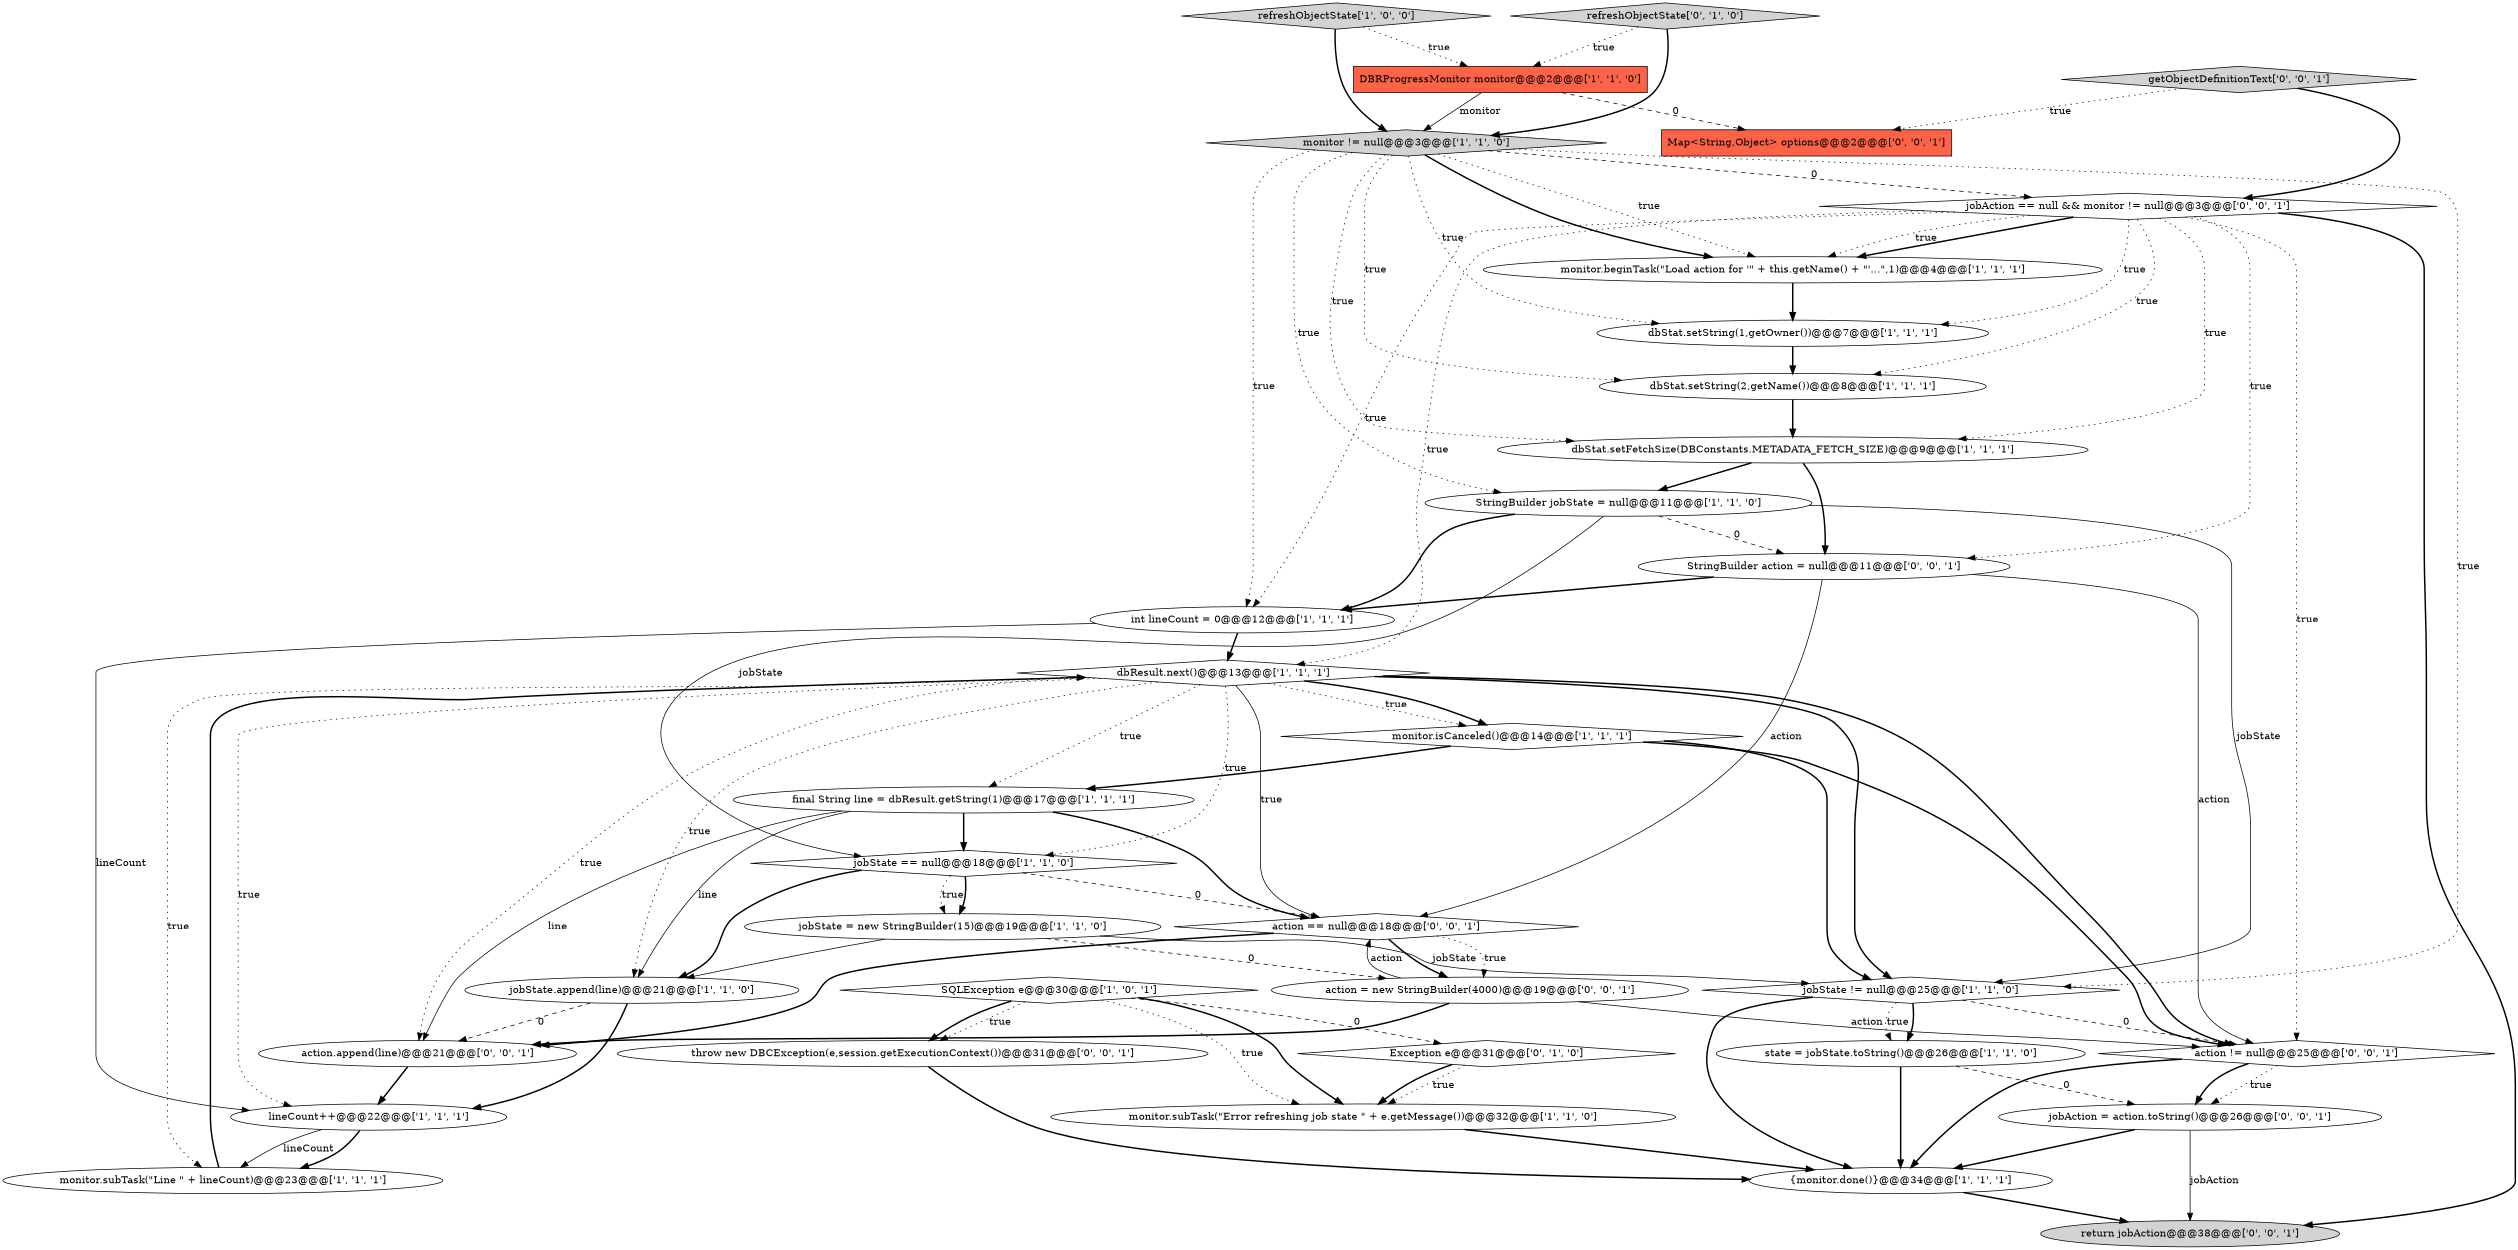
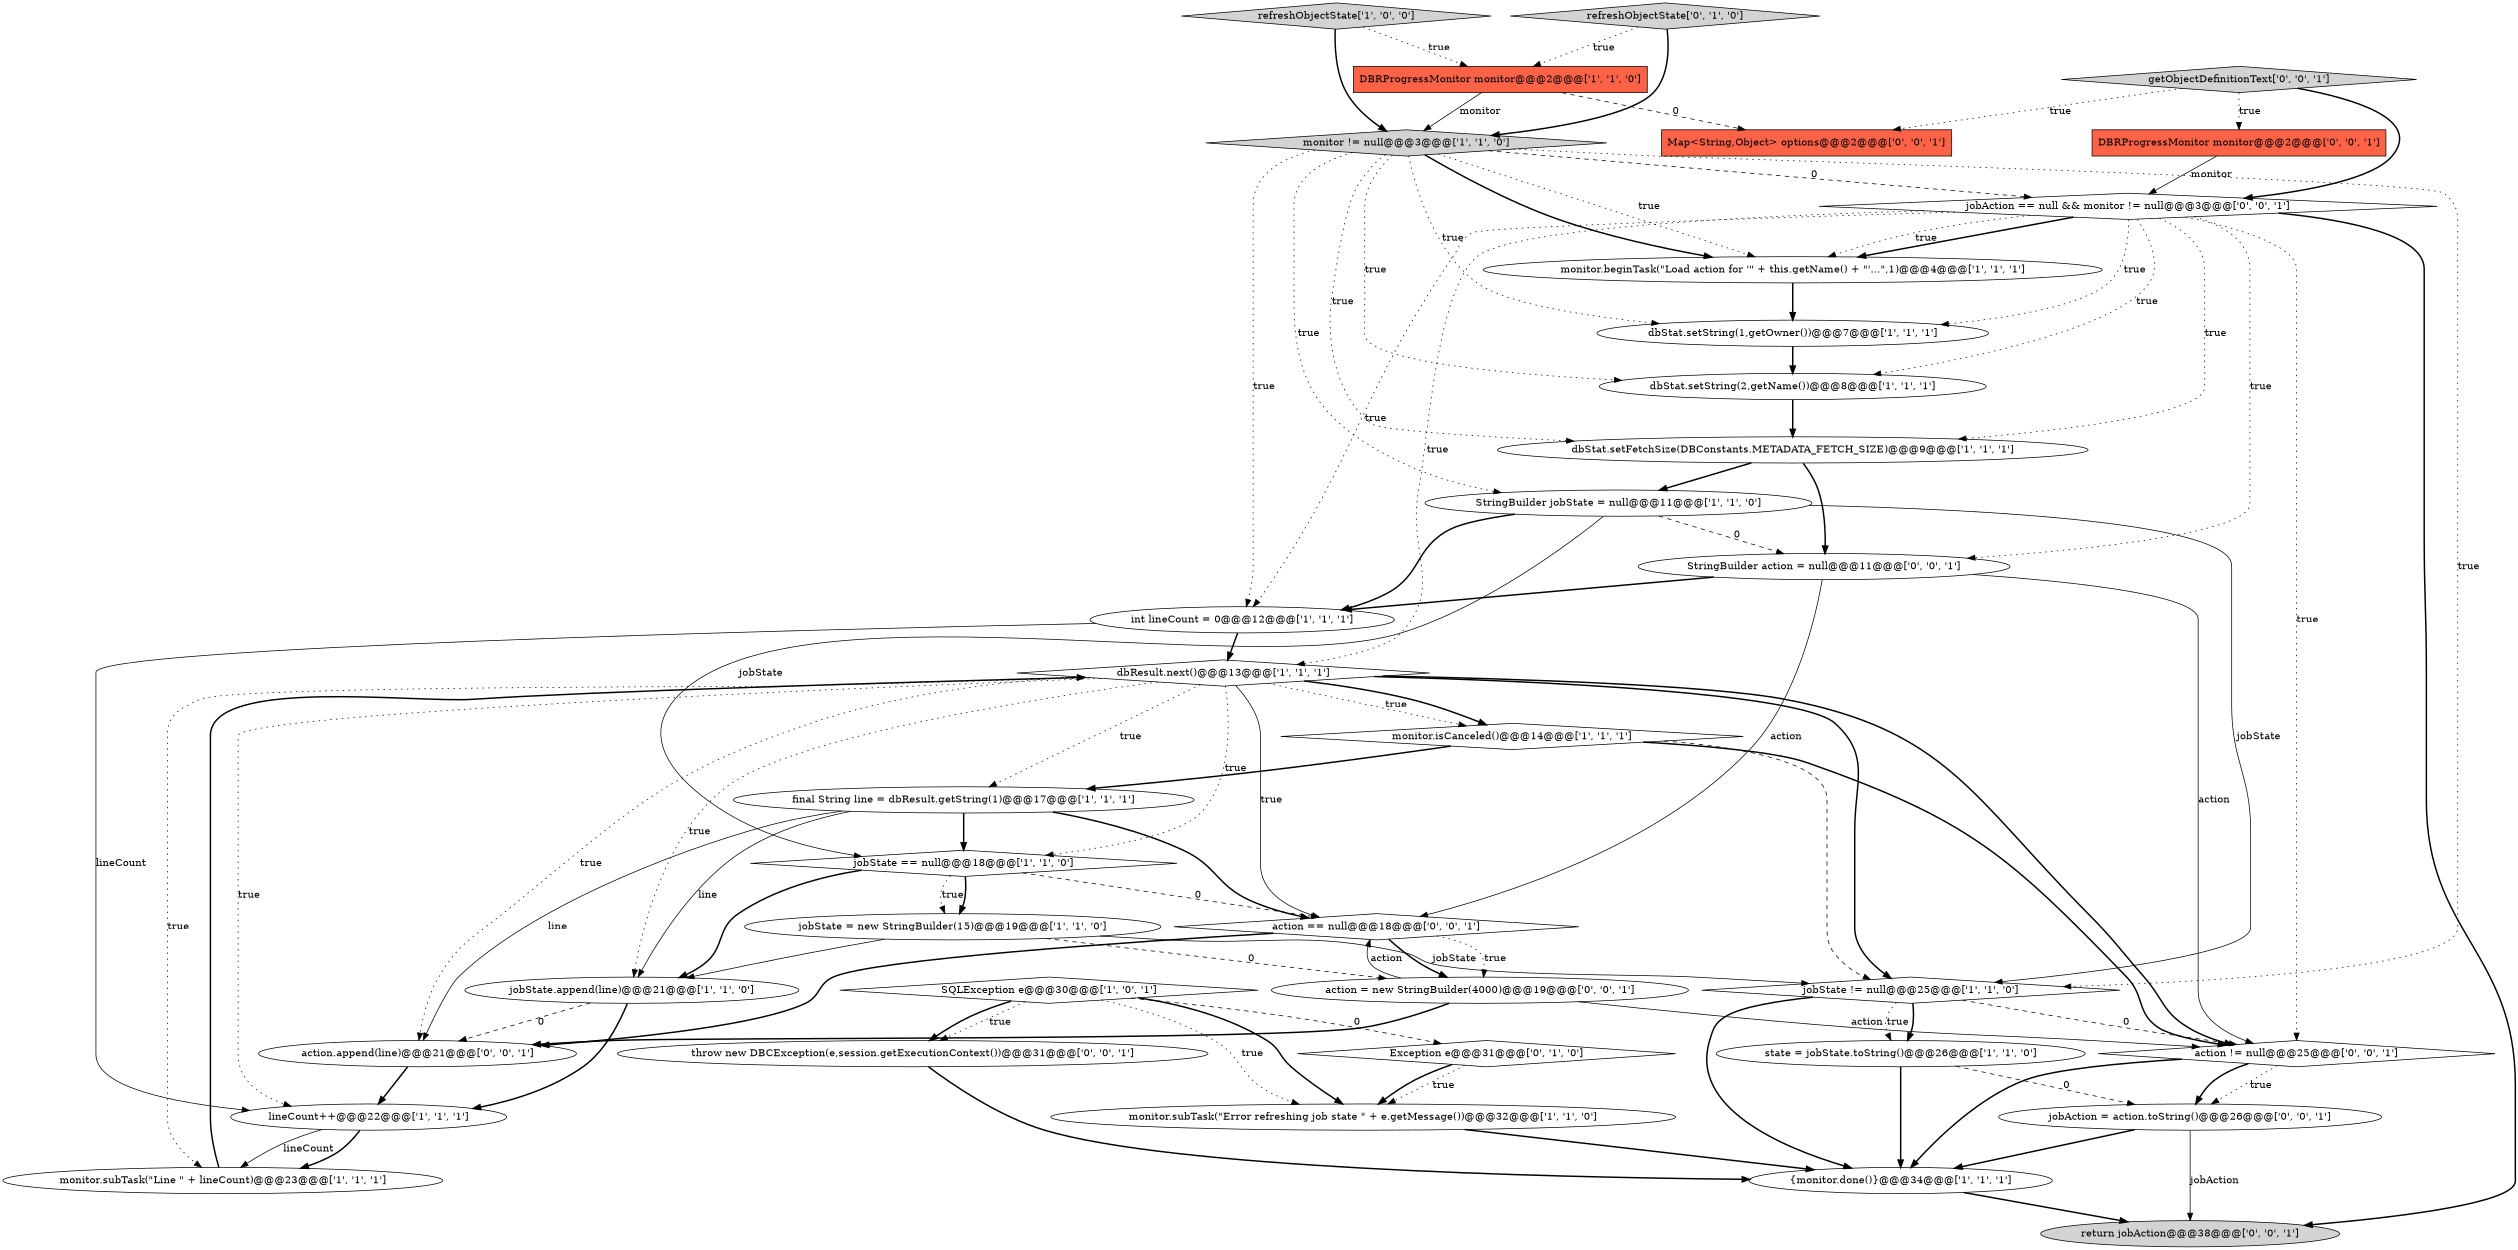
none -> (2239, 143)
(1827, 805) -> (1827, 805)
